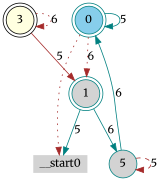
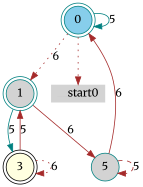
(114, 96) -> (115, 95)
(103, 127) -> (61, 129)
(73, 129) -> (8, 127)
